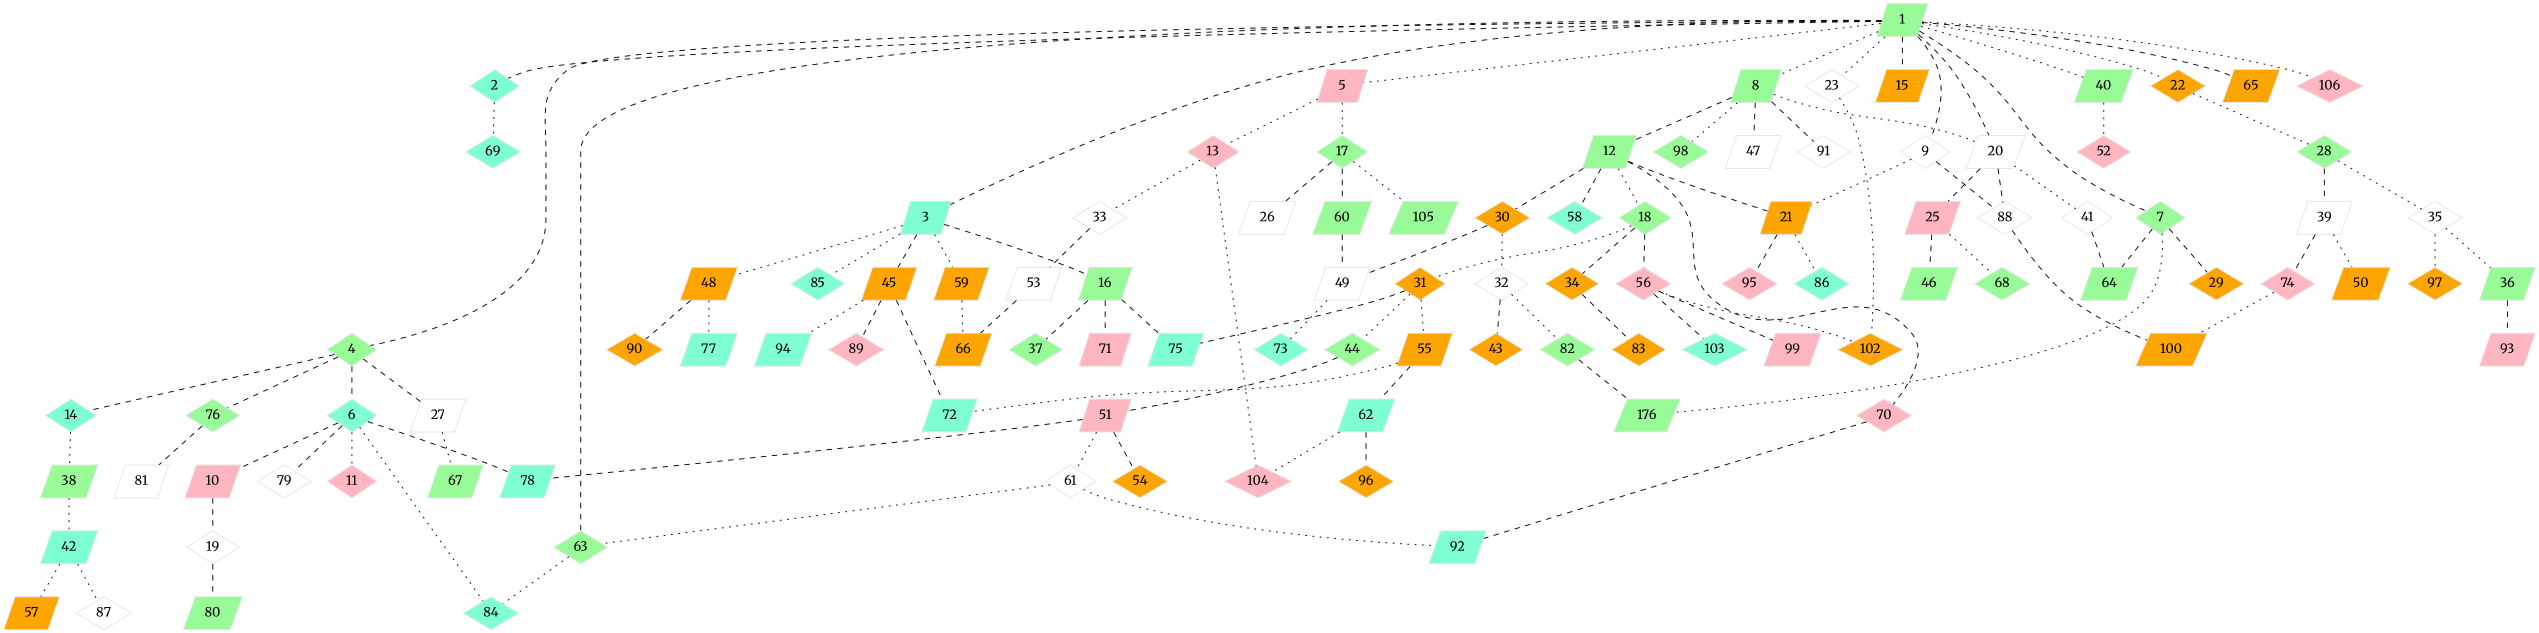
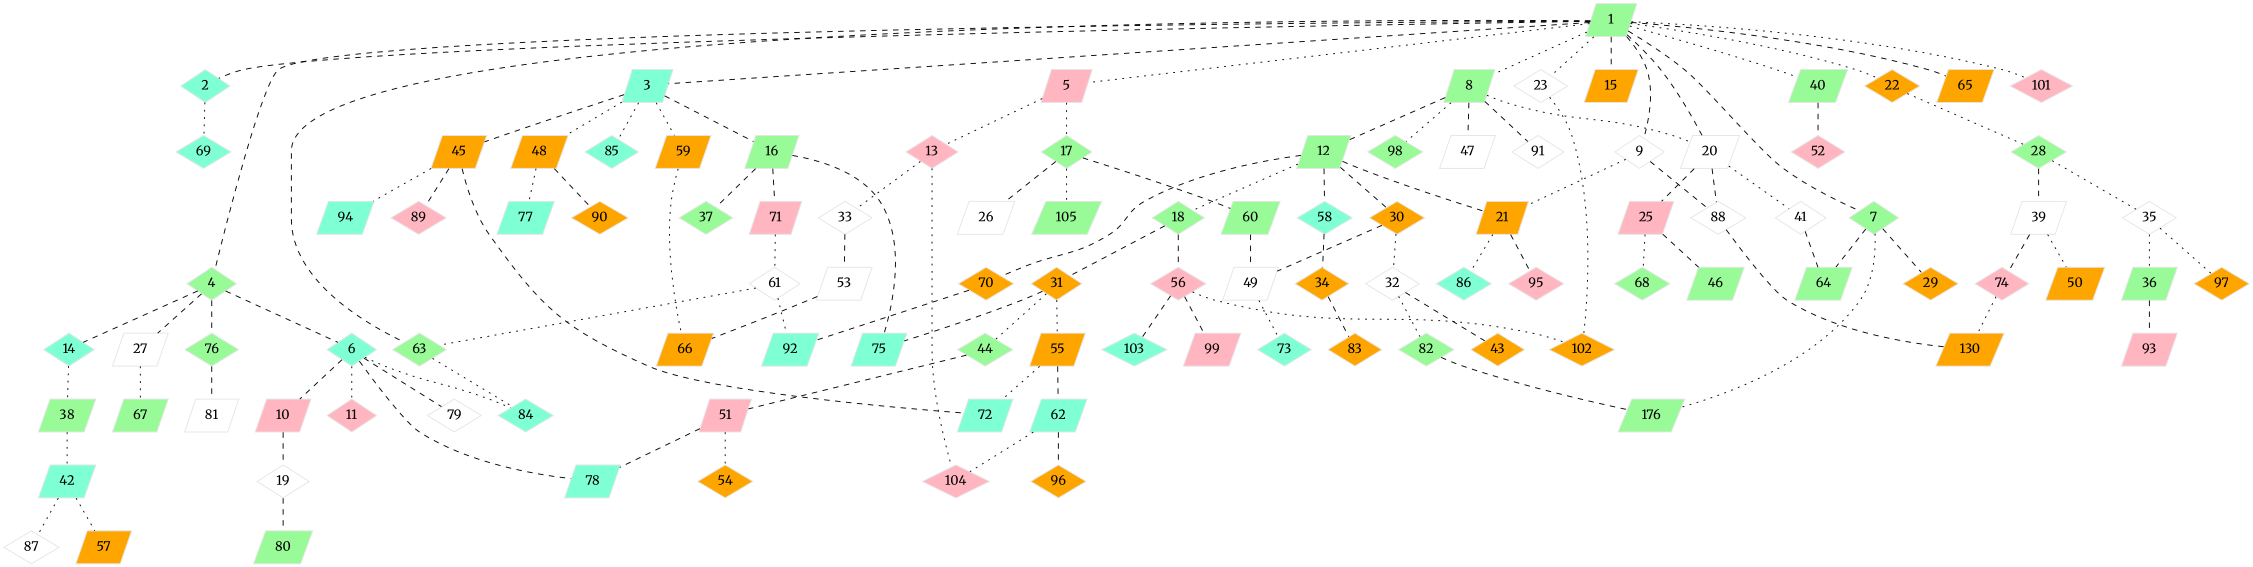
(2330, 86) -> (2041, 86)
(2104, 119) -> (1818, 119)
(1609, 251) -> (1324, 245)
(1534, 253) -> (1117, 251)
(2171, 350) -> (1970, 350)
(1884, 416) -> (986, 284)
(1087, 450) -> (775, 251)
(1124, 450) -> (725, 449)
